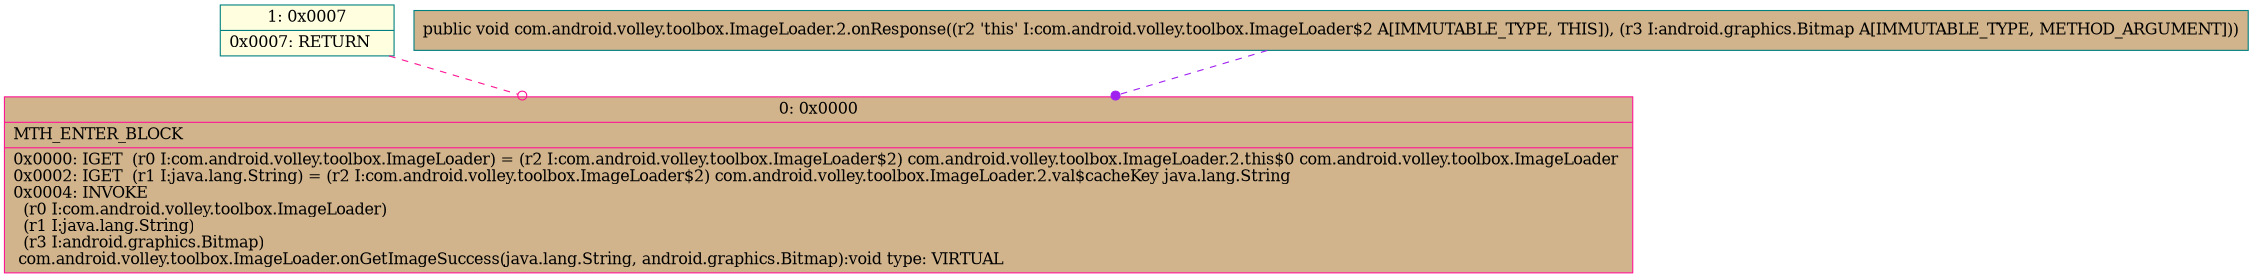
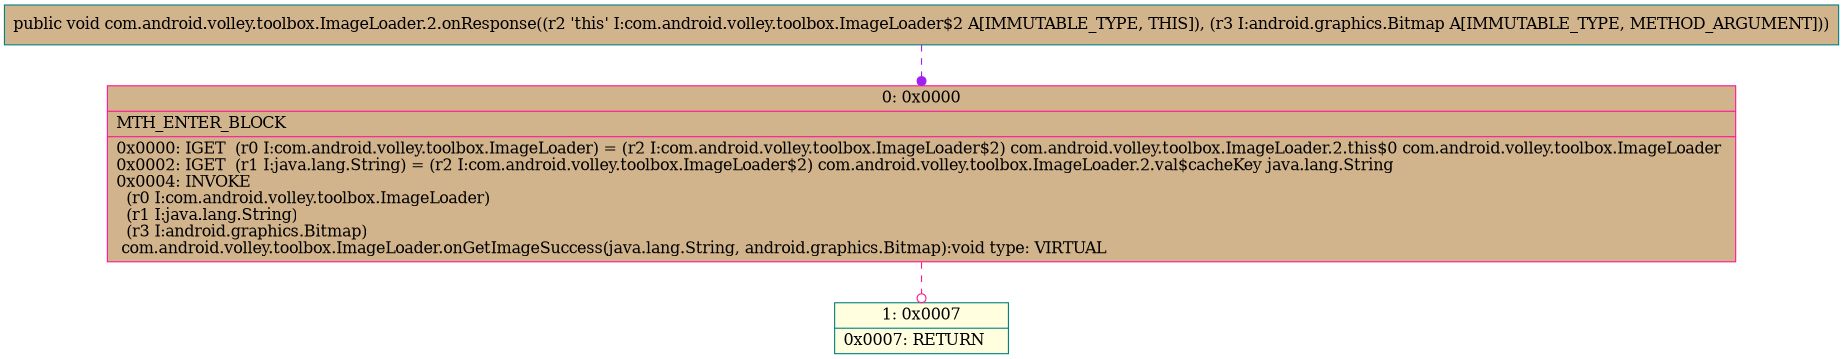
(454, 75) -> (922, 278)
